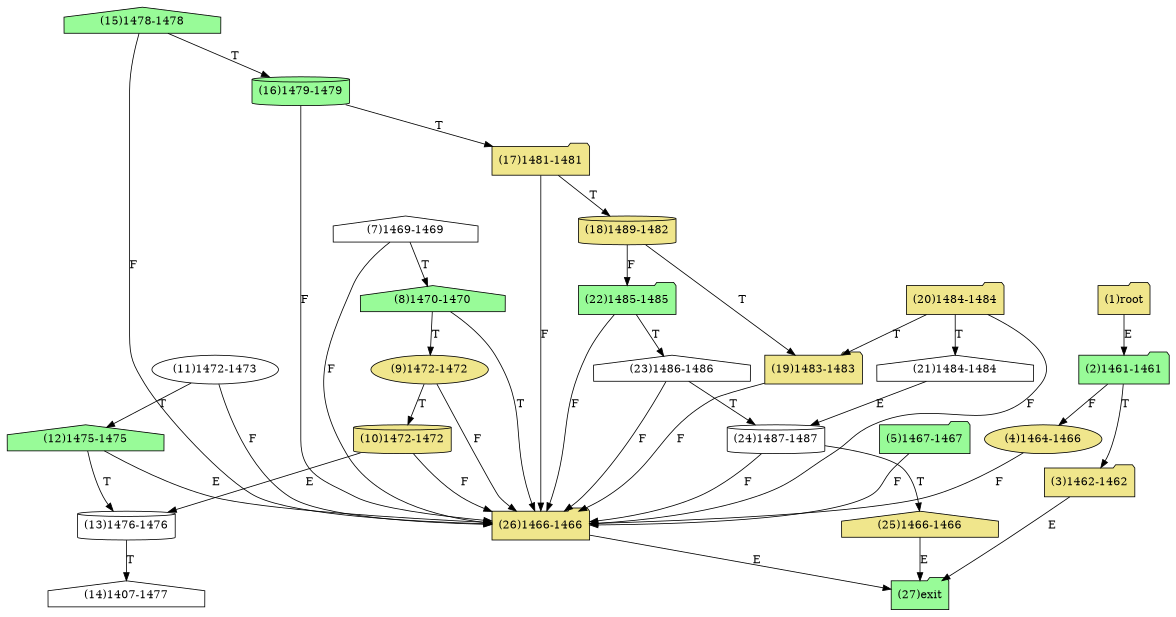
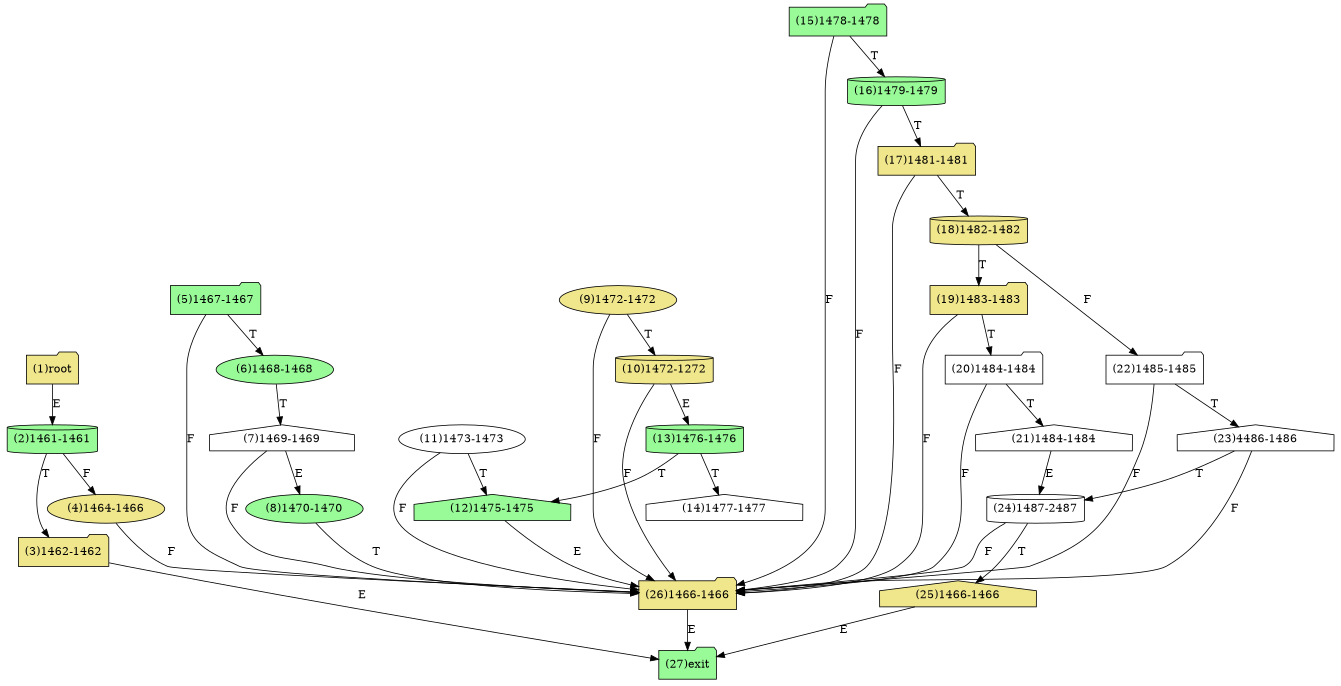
(142, 22) -> (838, 22)
(627, 230) -> (979, 230)
(426, 265) -> (299, 474)
(433, 300) -> (304, 509)
(627, 300) -> (1155, 370)
(955, 300) -> (994, 370)
(431, 329) -> none
(888, 333) -> (985, 331)
(215, 370) -> (462, 439)
none -> (275, 370)
(672, 370) -> (1256, 439)
(1124, 370) -> (52, 439)
(402, 439) -> (664, 370)
(776, 439) -> (1036, 509)
(95, 479) -> (619, 486)
(126, 526) -> (695, 439)
(126, 595) -> (724, 509)
